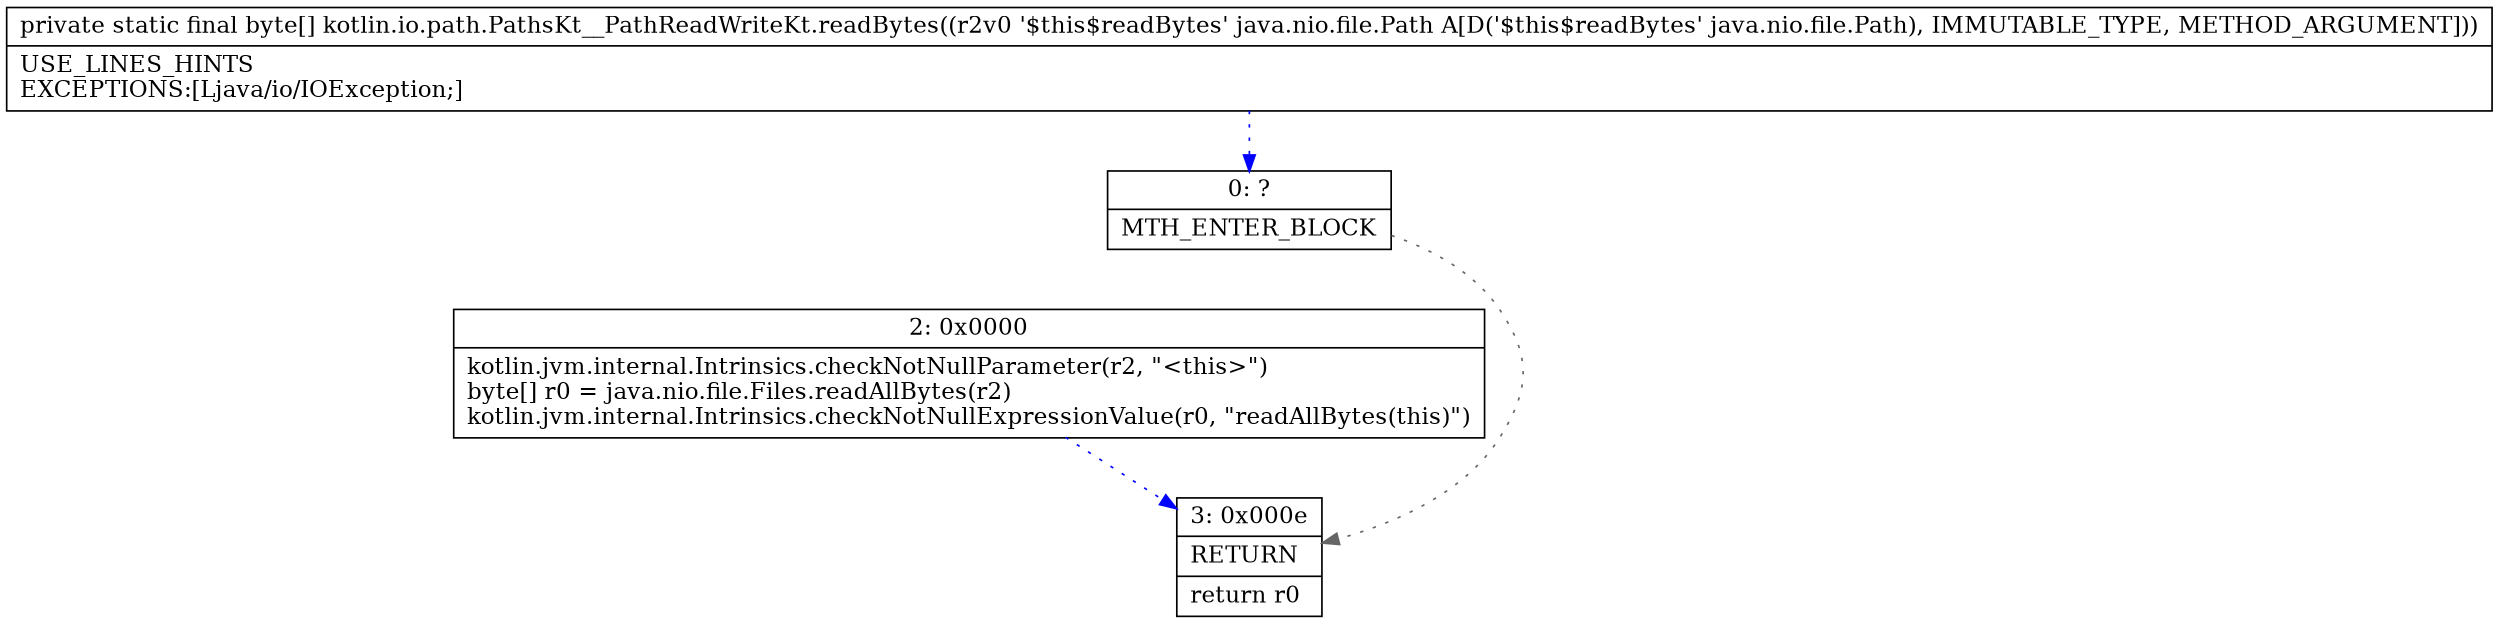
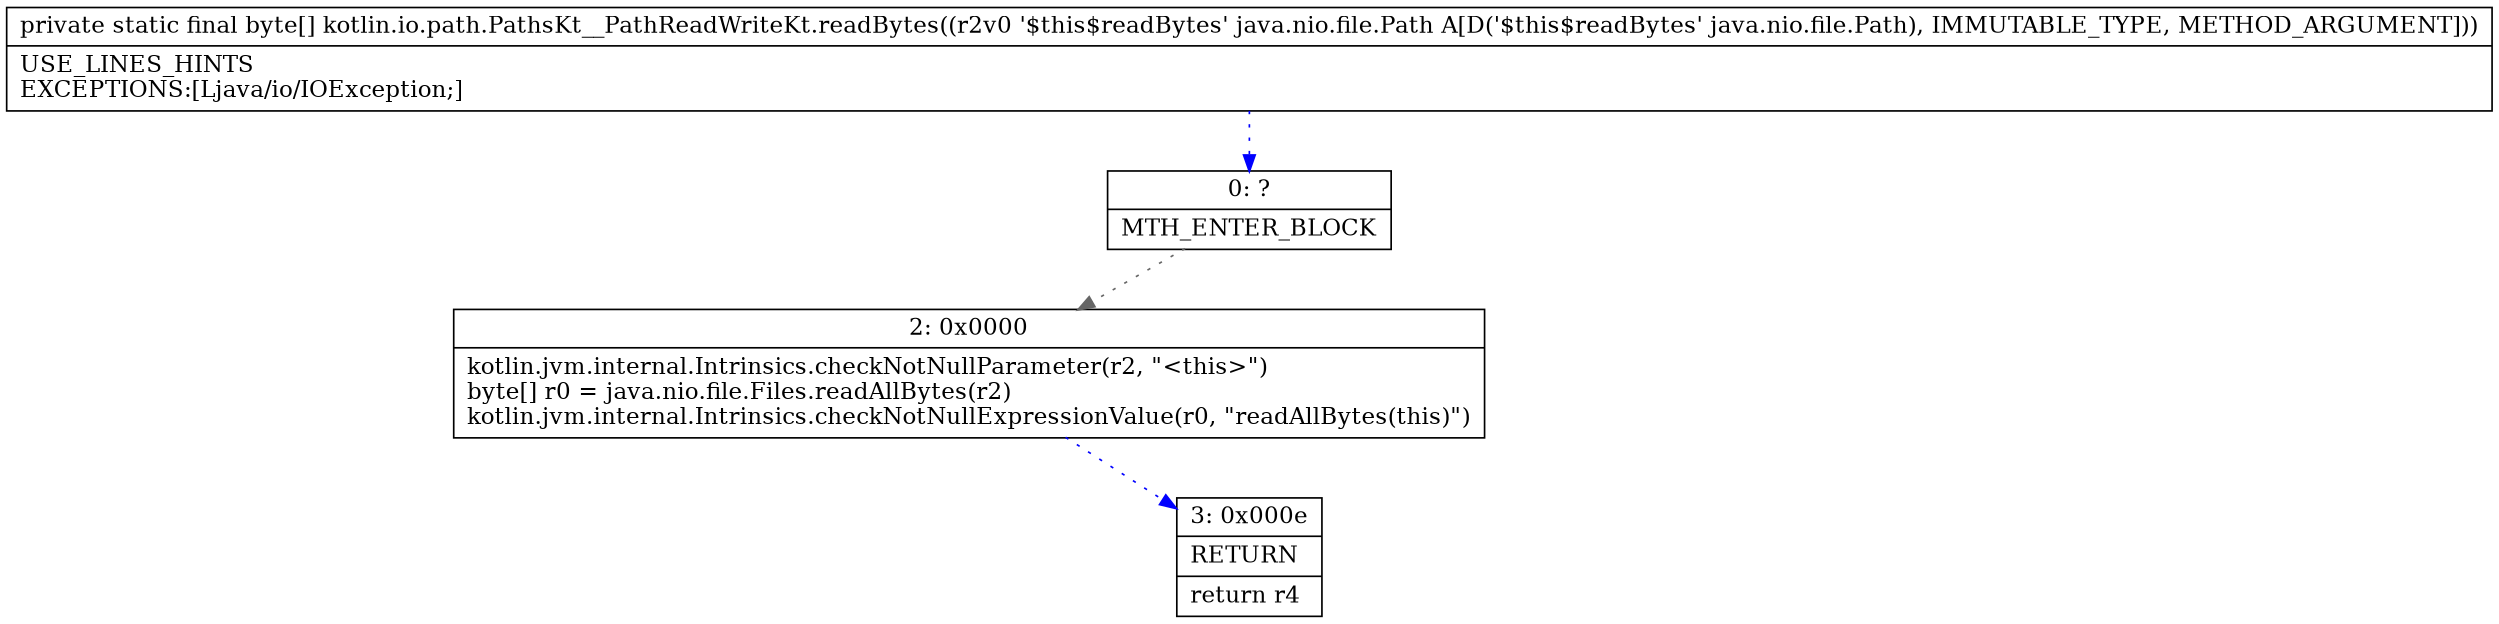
(1517, 403) -> (1139, 275)
(1246, 595) -> (1246, 595)
